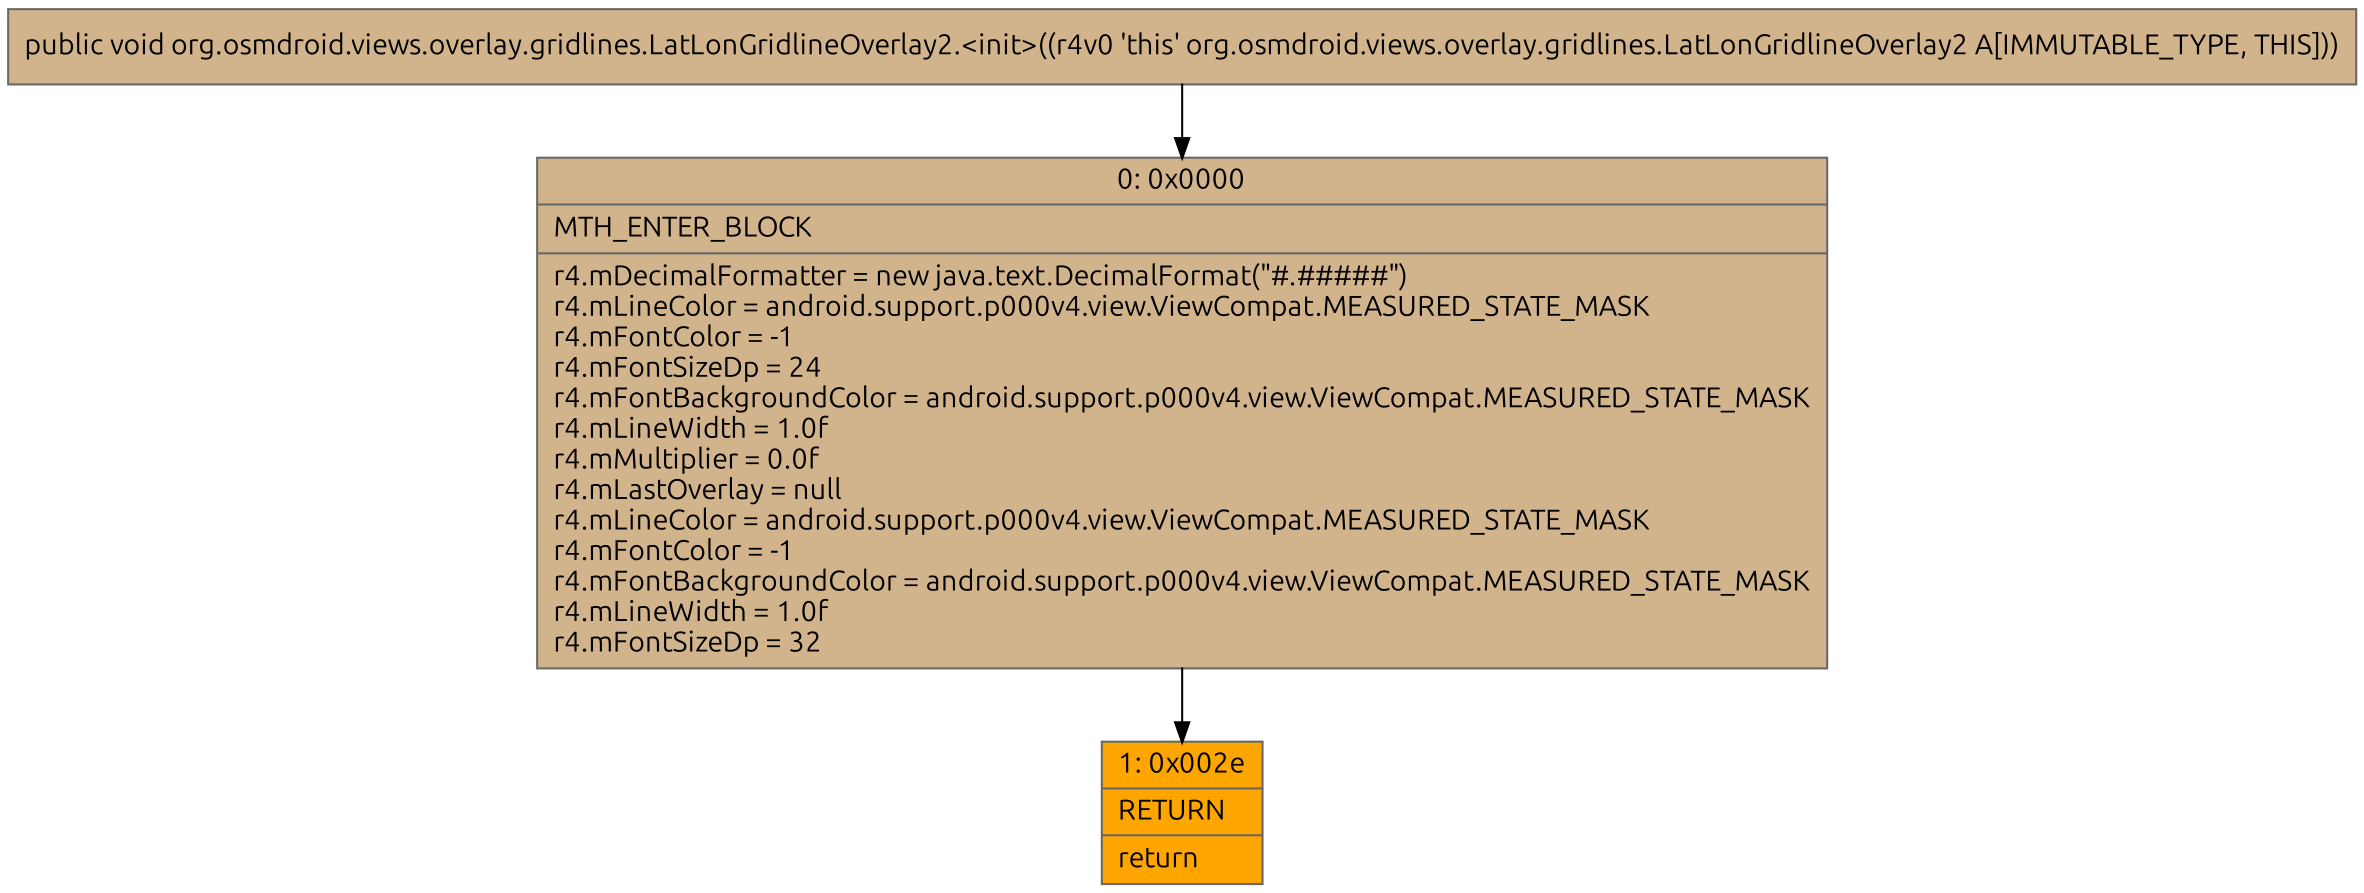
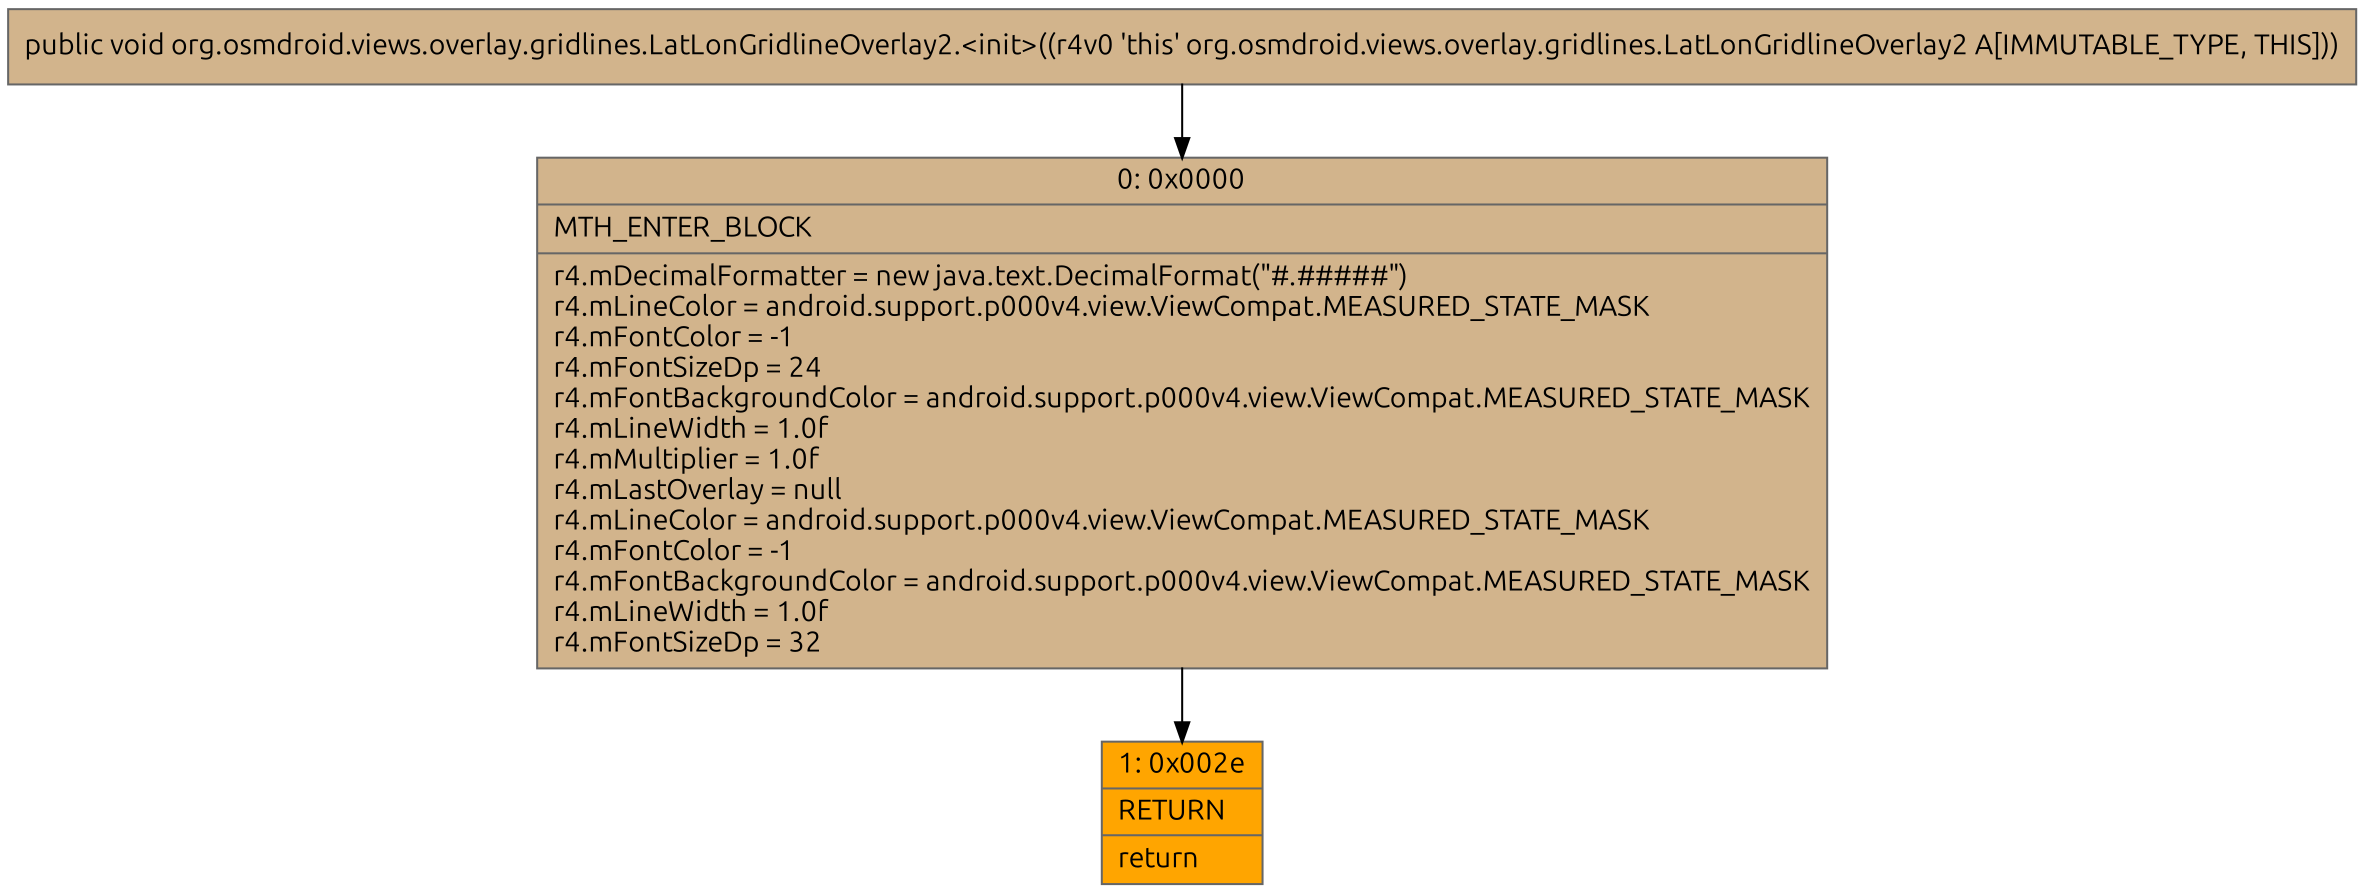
(687, 460) -> (687, 460)
